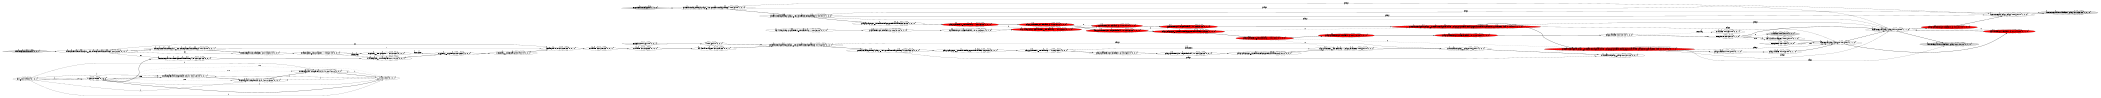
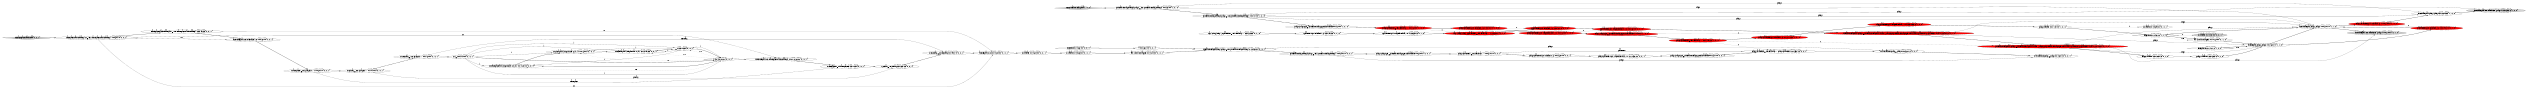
(1700, 32) -> (2130, 26)
(418, 53) -> (636, 77)
(455, 54) -> (897, 67)
none -> (419, 57)
